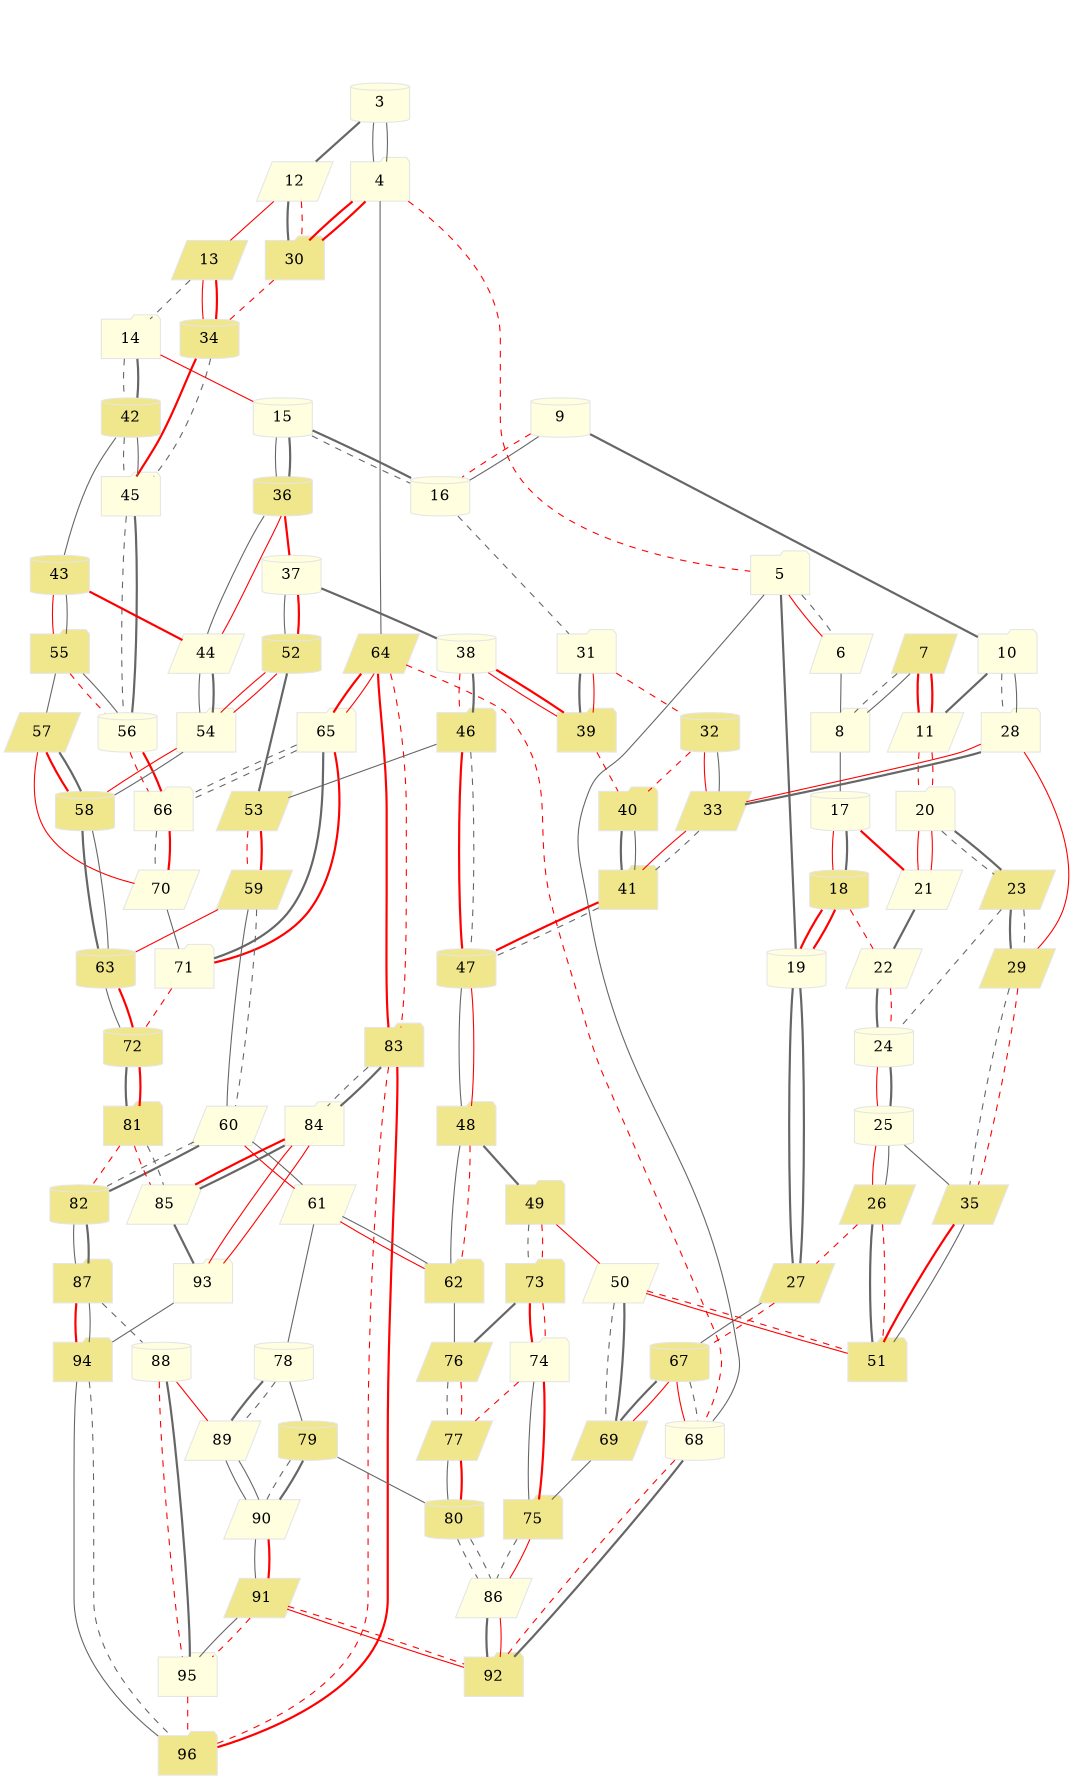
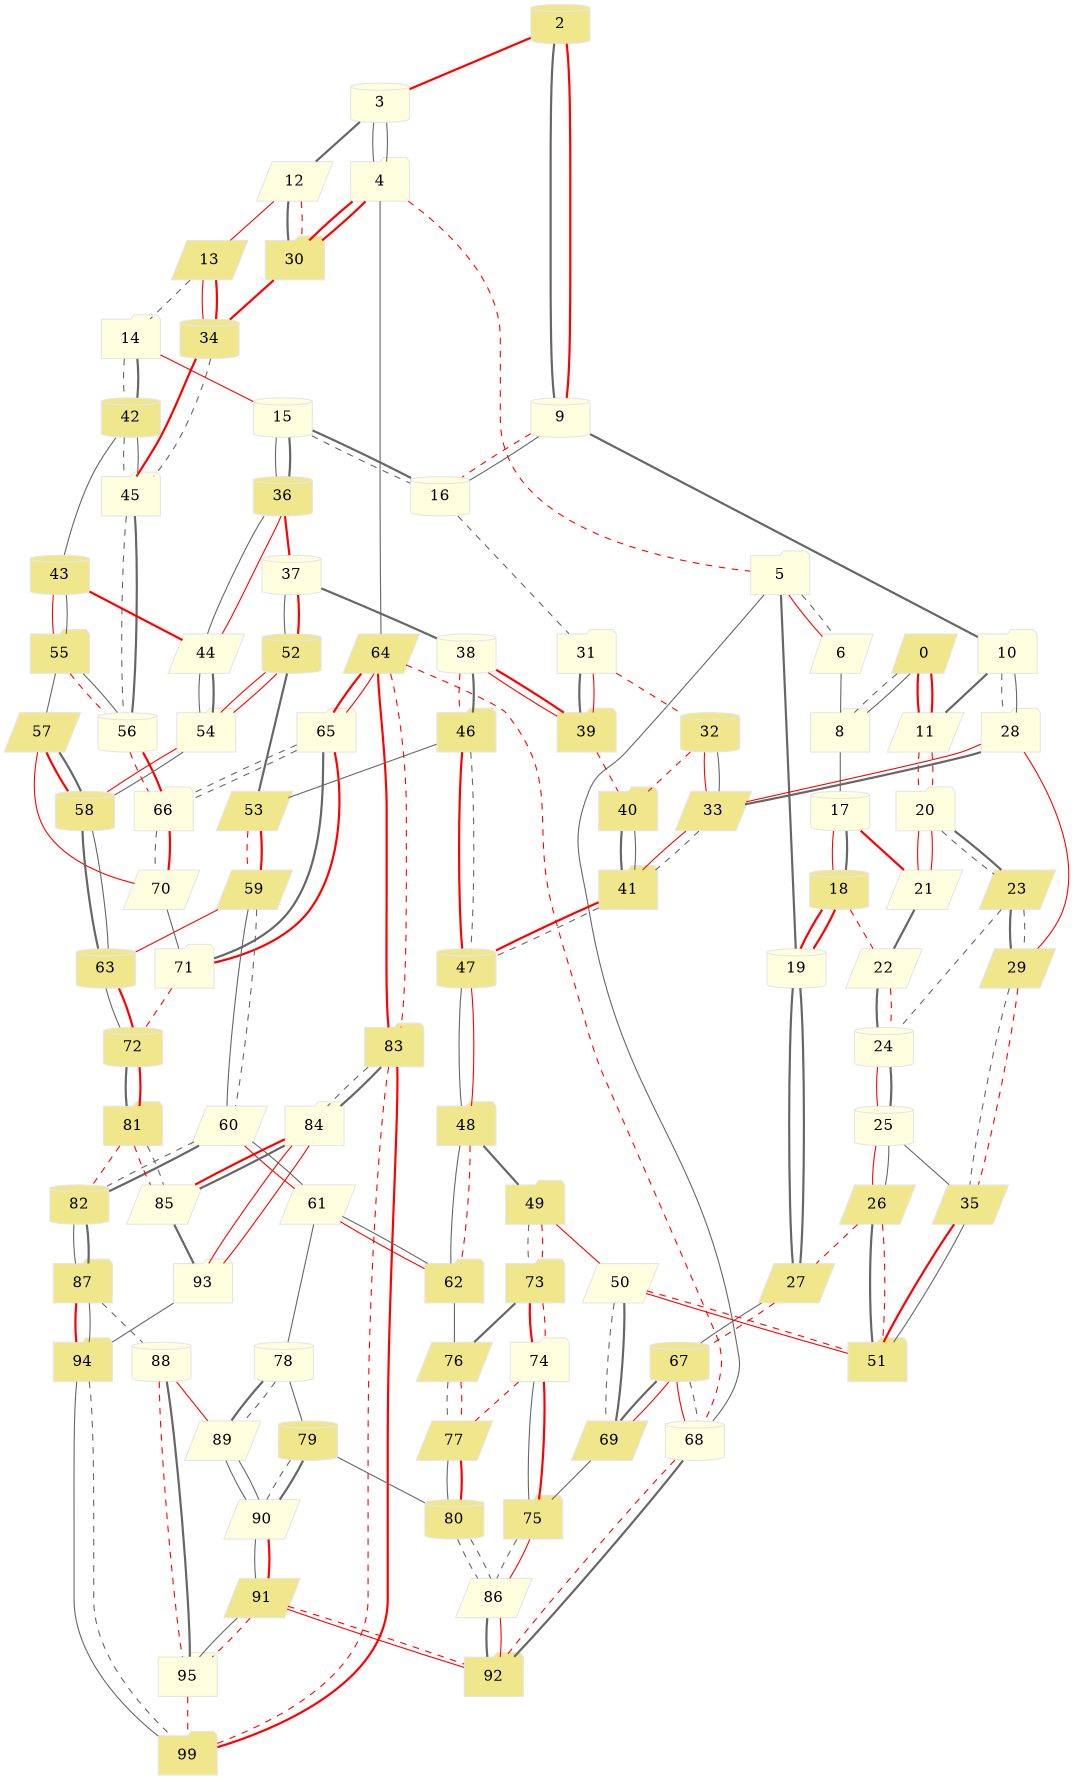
none -> (560, 24)
(252, 300) -> (252, 300)
(924, 654) -> (924, 654)
(188, 1755) -> (188, 1755)
